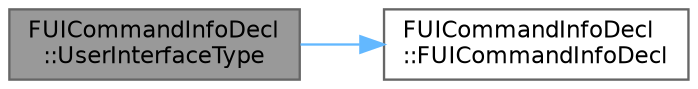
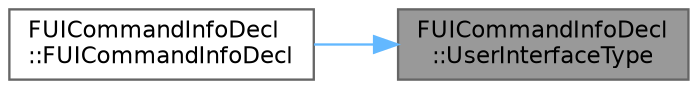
(330, 44) -> (344, 44)
